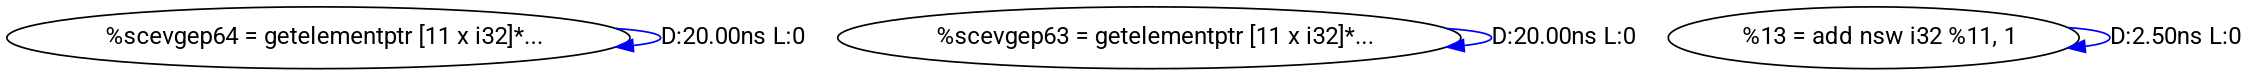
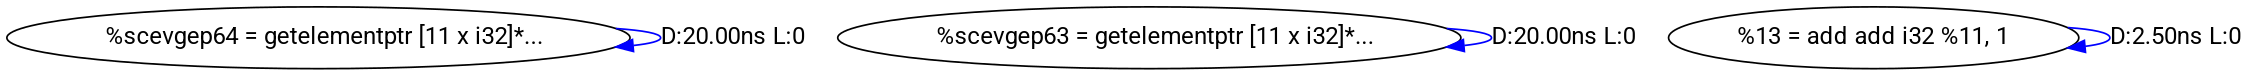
(1874, 38) -> (1874, 38)
